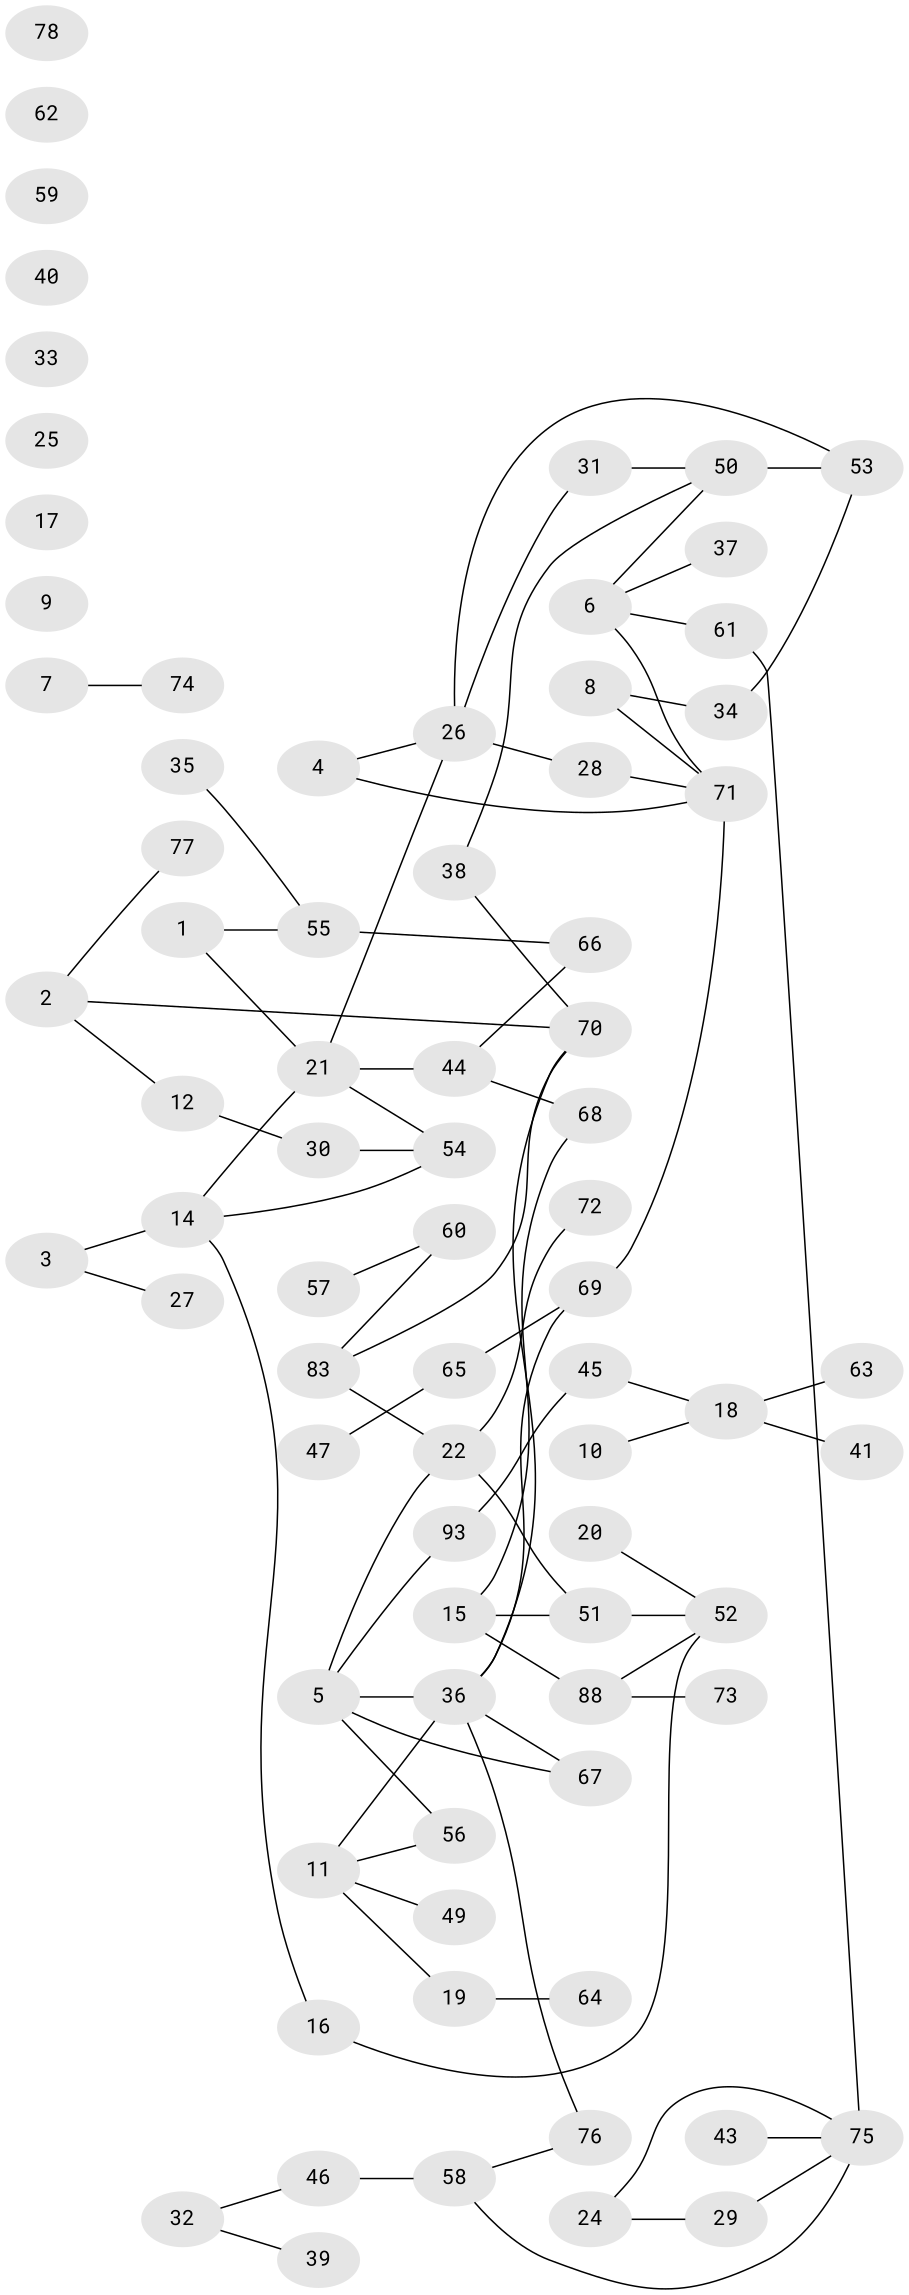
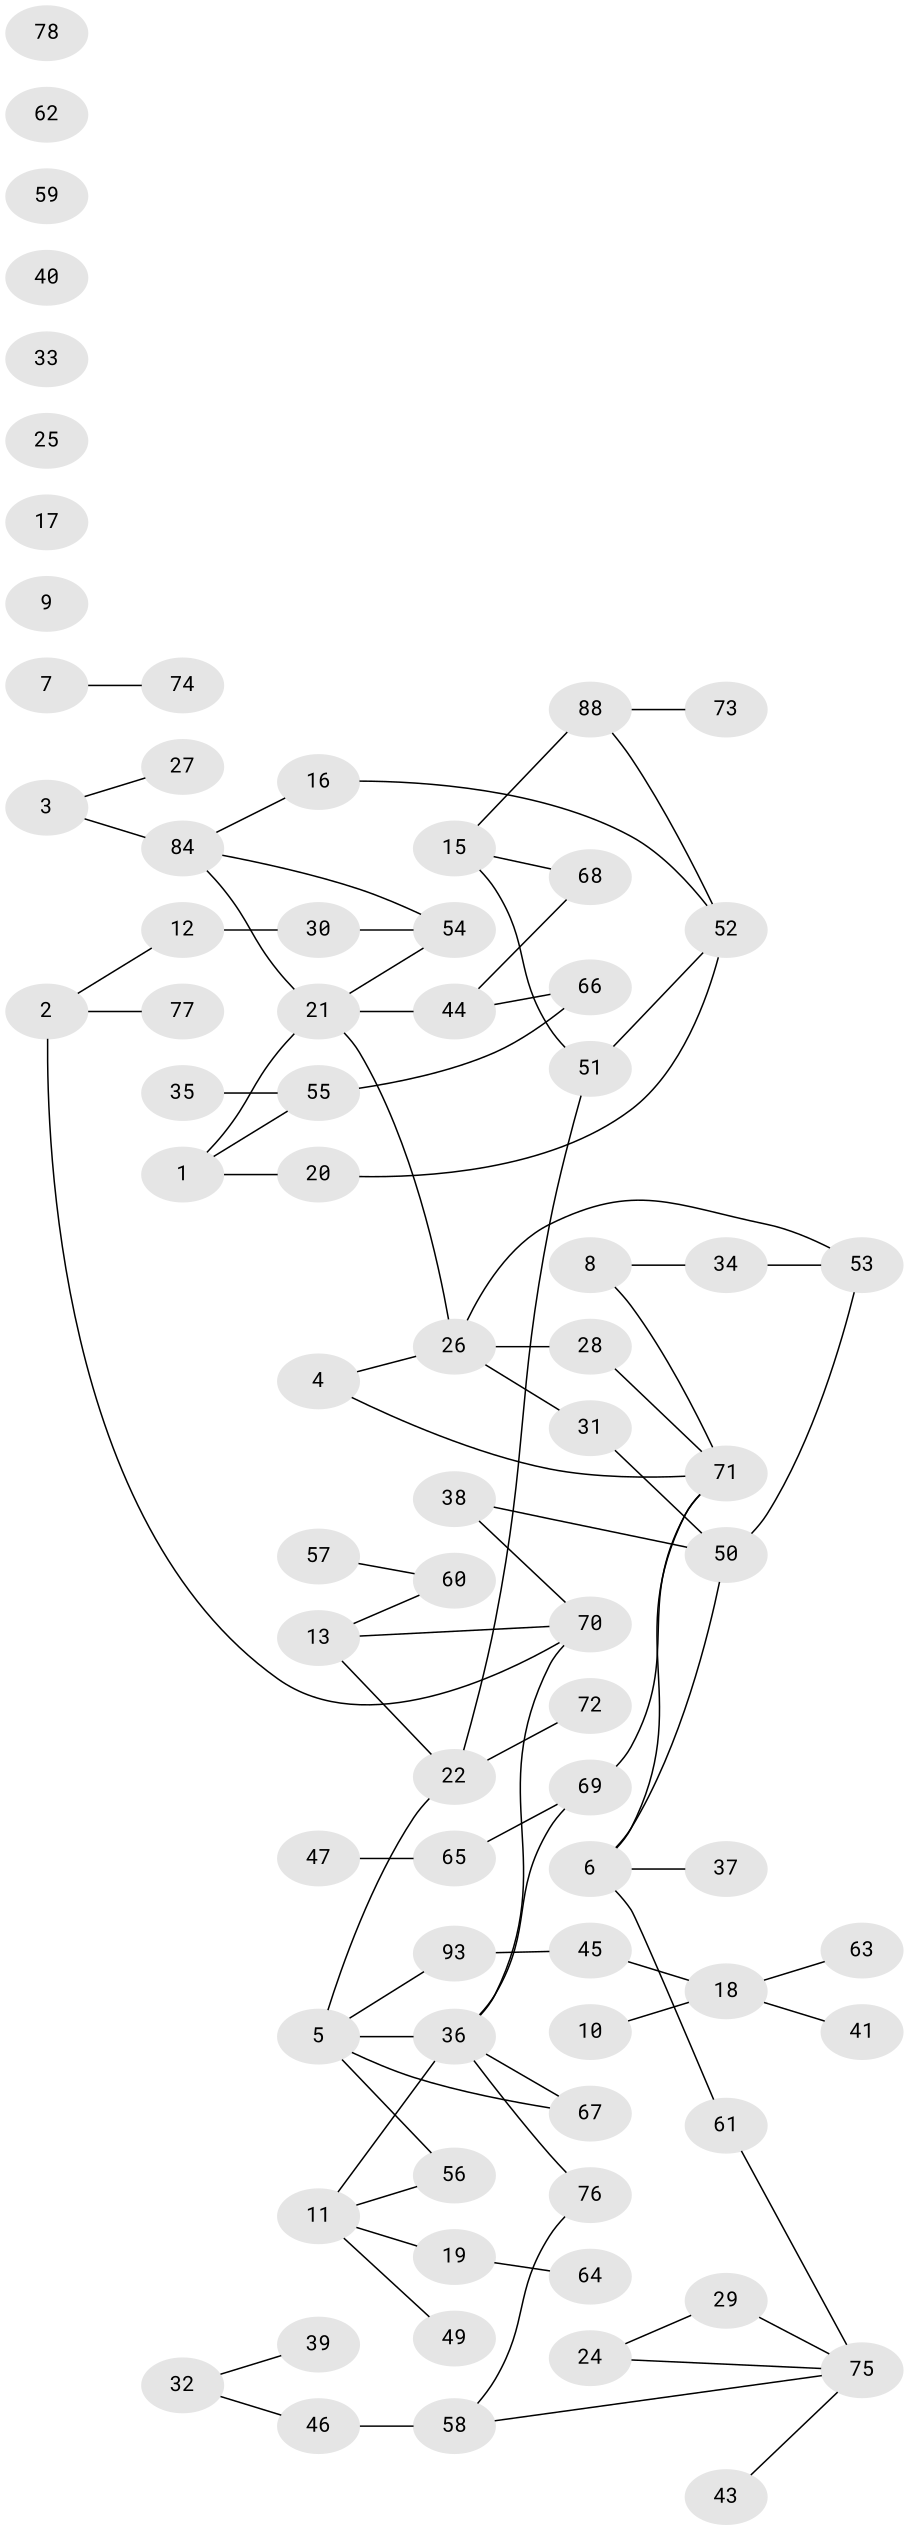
none -> (251, 1175)
(183, 1220) -> (183, 848)
(319, 1371) -> (319, 1638)
